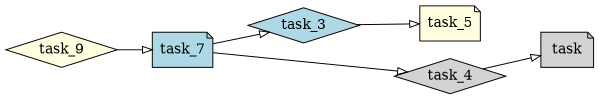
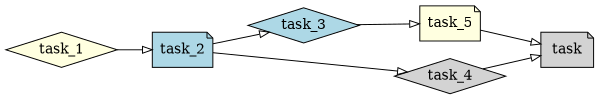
none -> (506, 36)
(62, 50) -> (62, 50)
(183, 50) -> (183, 50)
